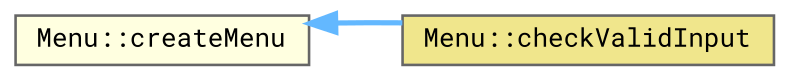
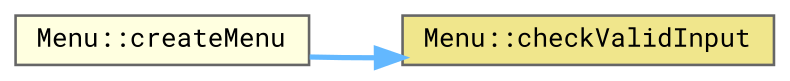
(369, 23) -> (343, 58)
